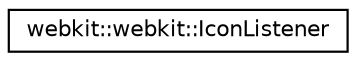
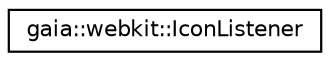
(178, 31) -> (165, 31)
